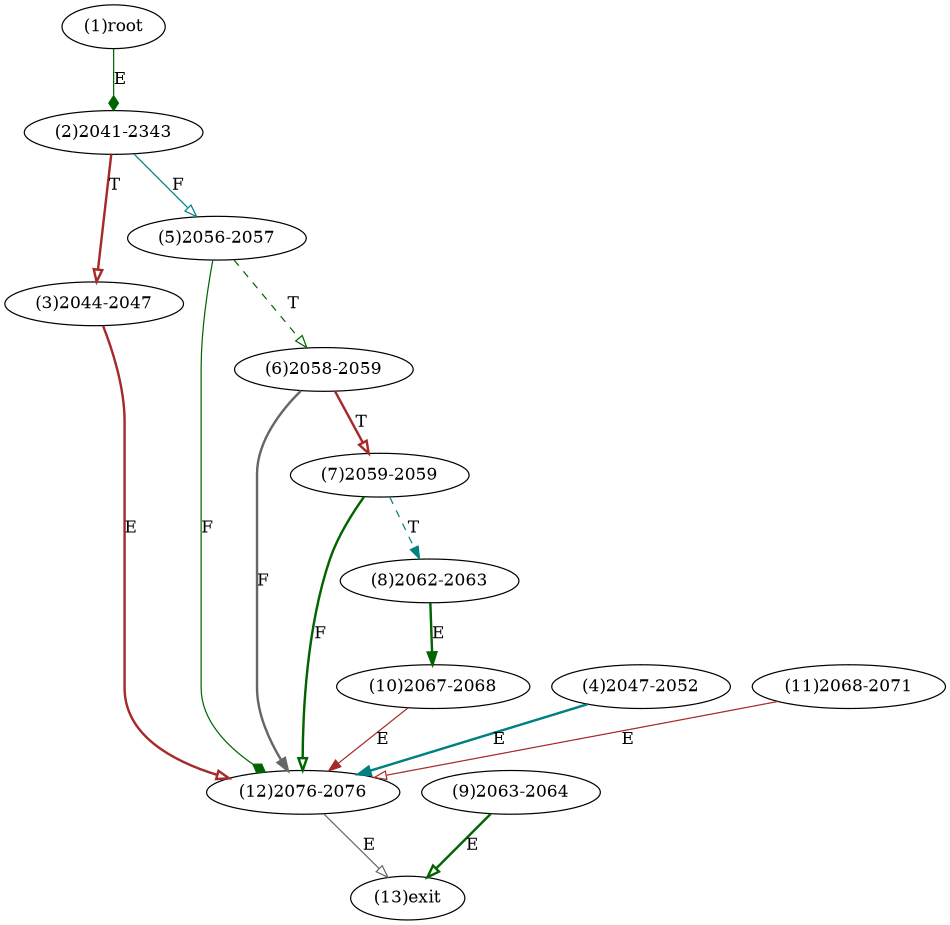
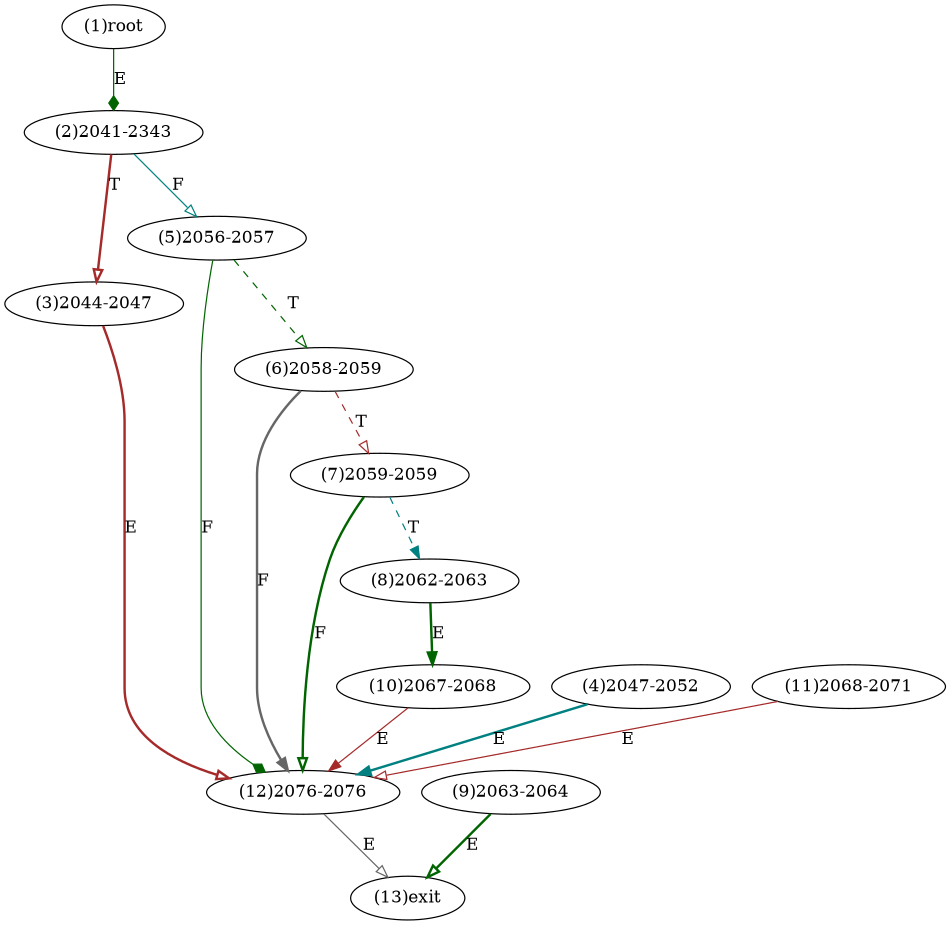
(349, 417) -> (349, 417)
